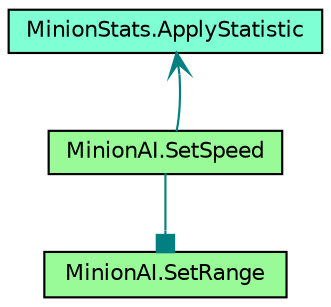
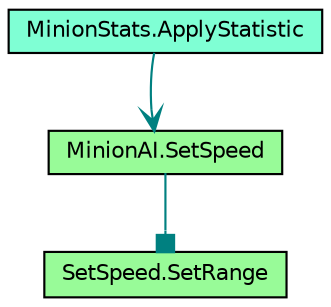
(180, 103) -> (151, 81)
(165, 275) -> (165, 275)
